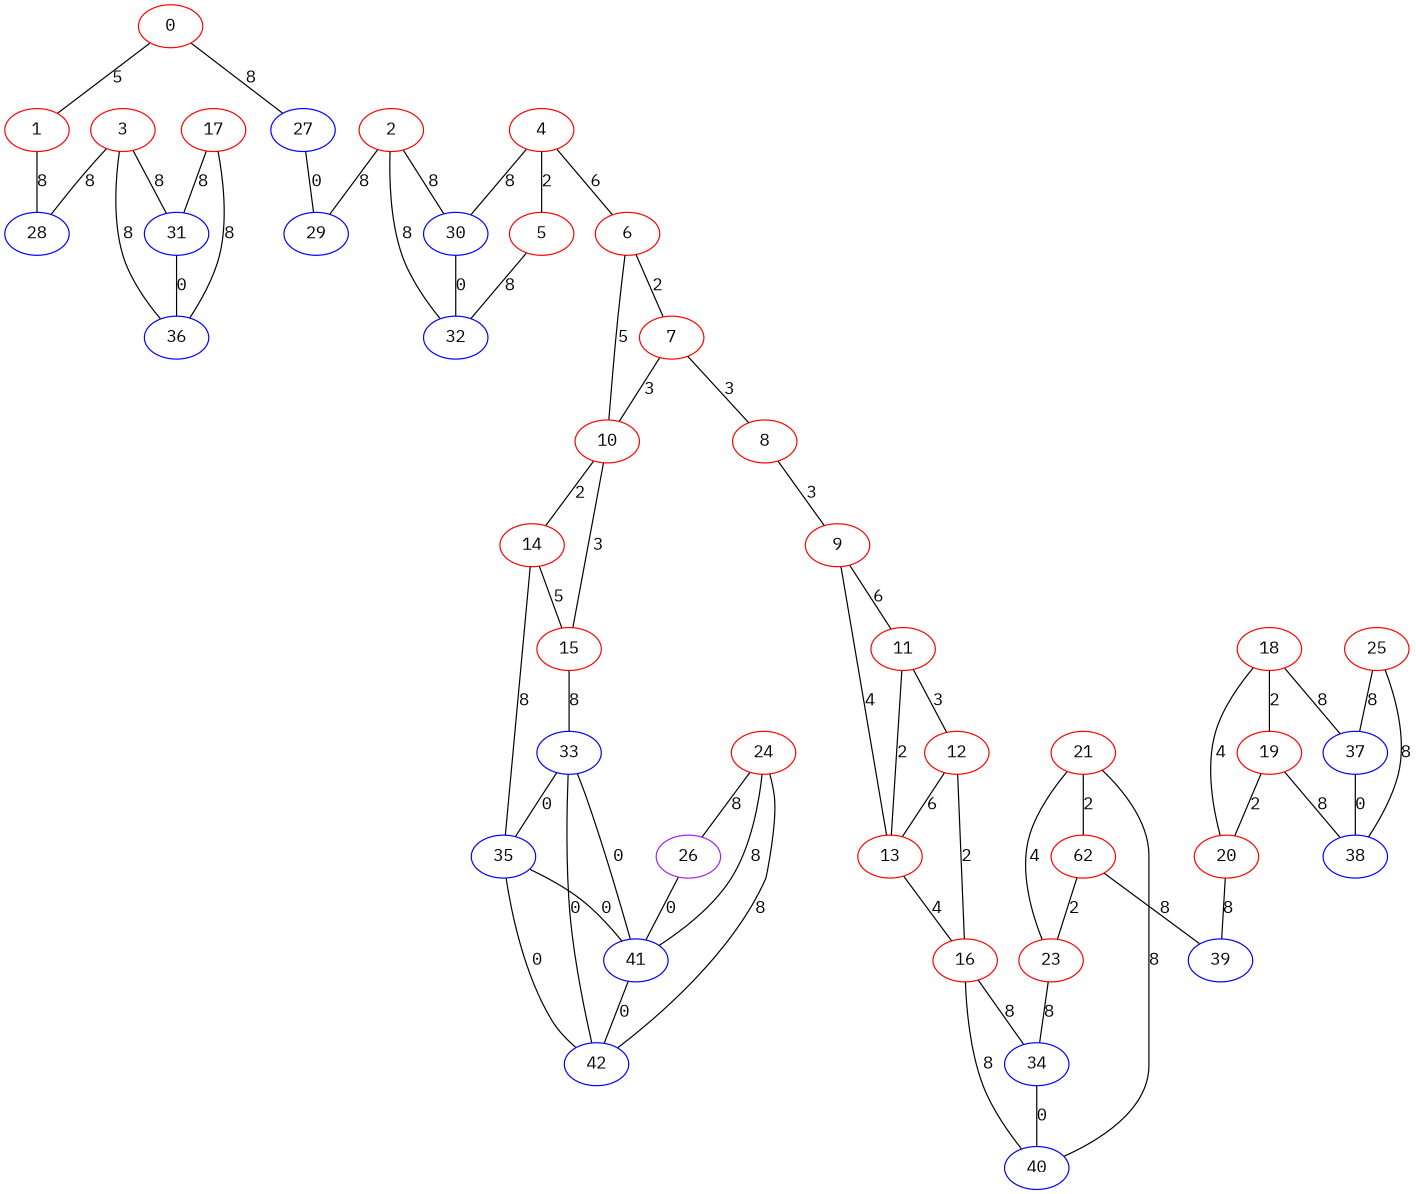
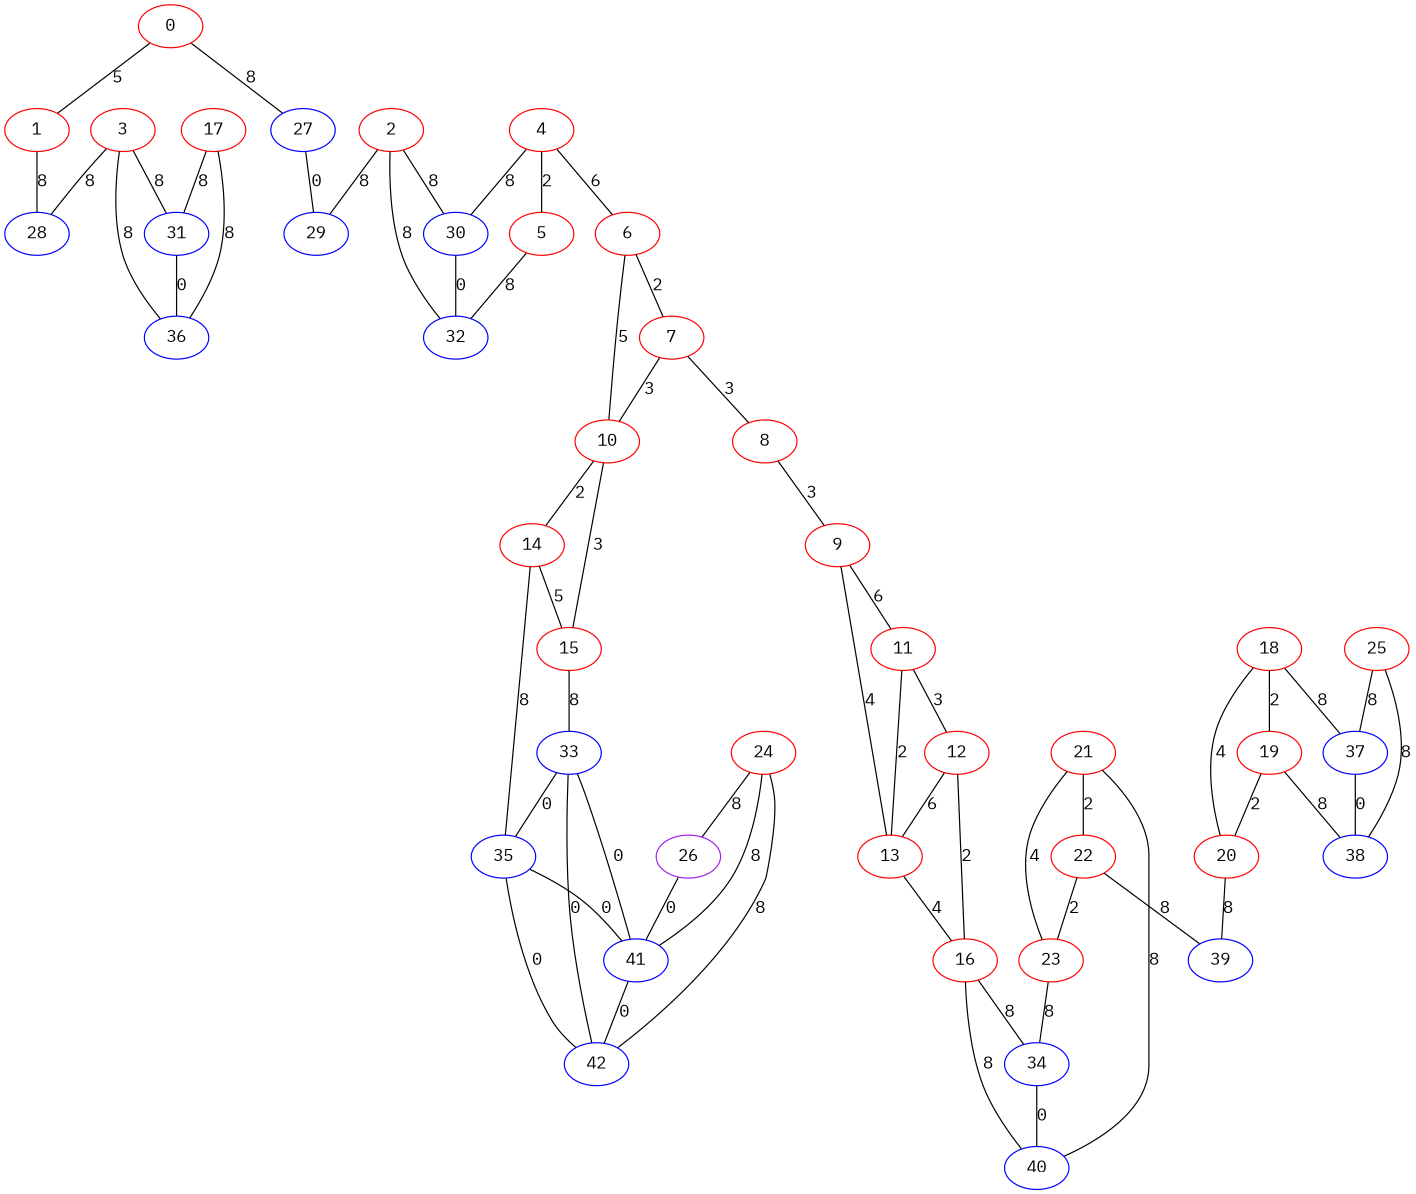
(1083, 857) -> (1083, 857)
